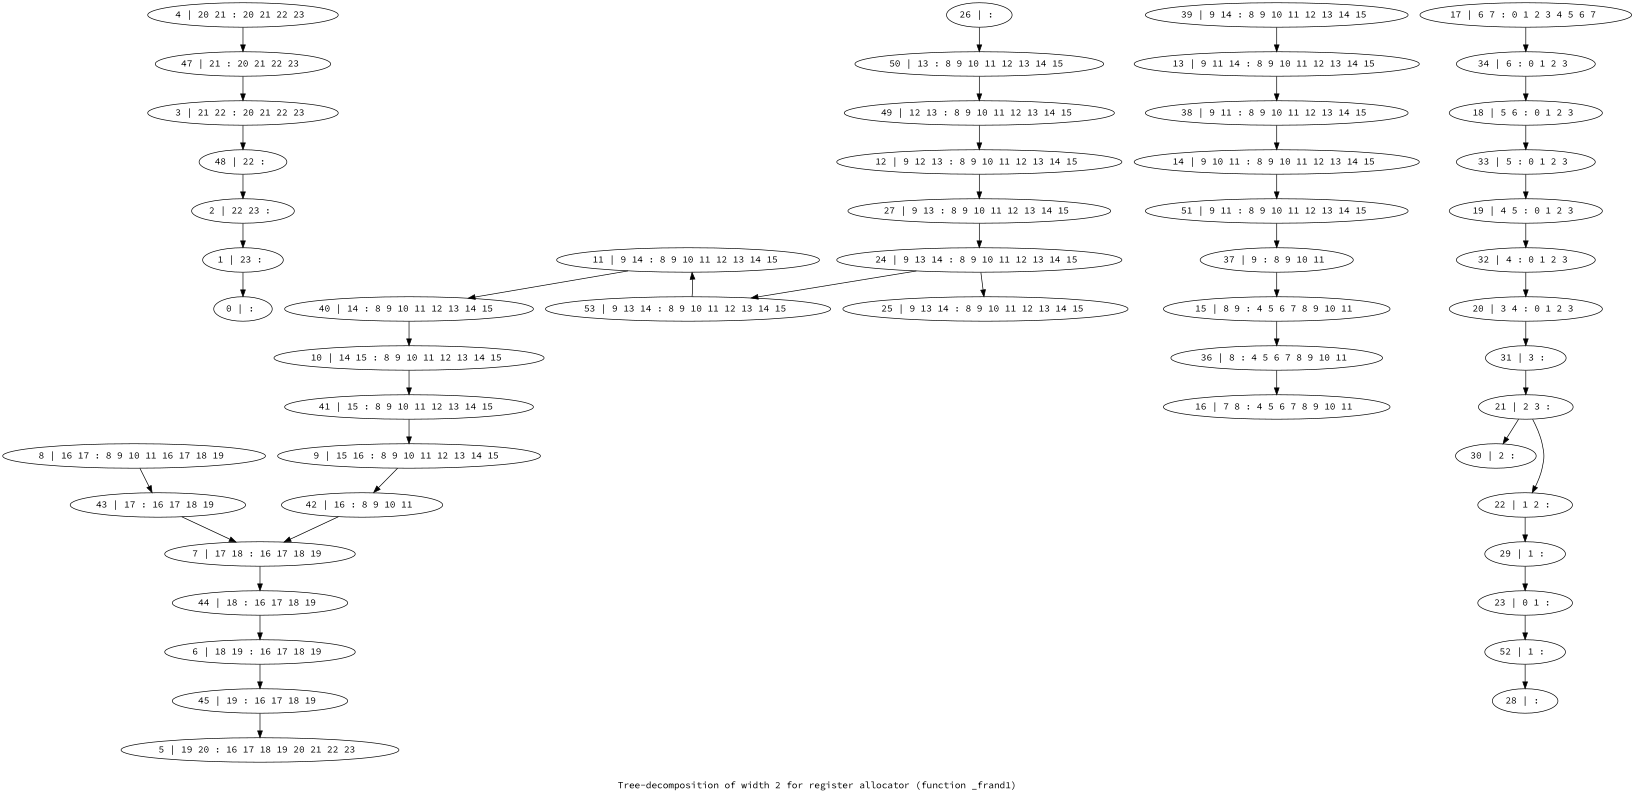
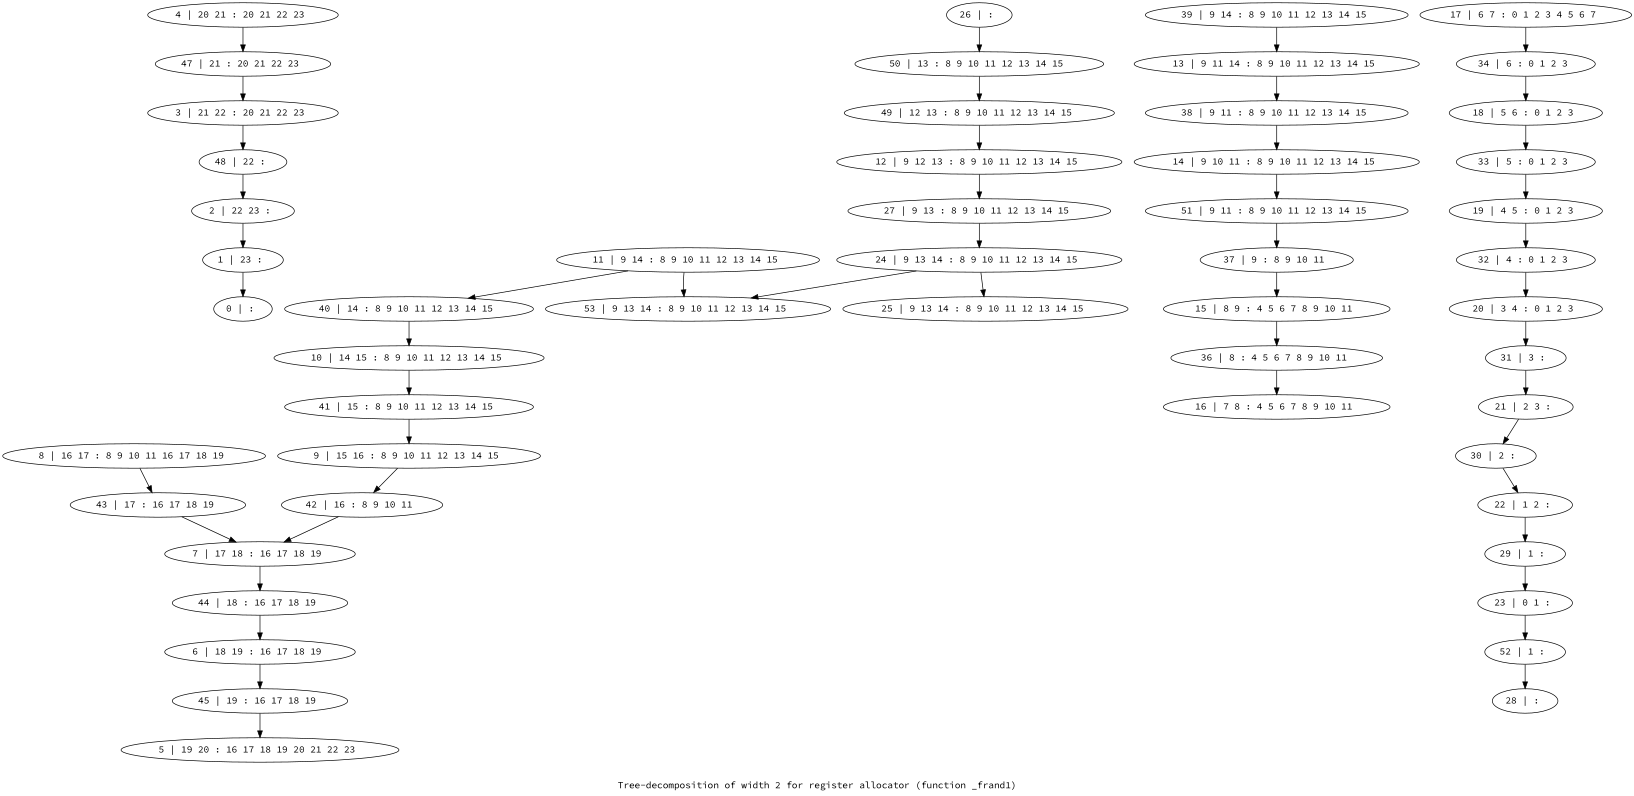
(693, 288) -> (684, 281)
(1544, 453) -> (1509, 477)
